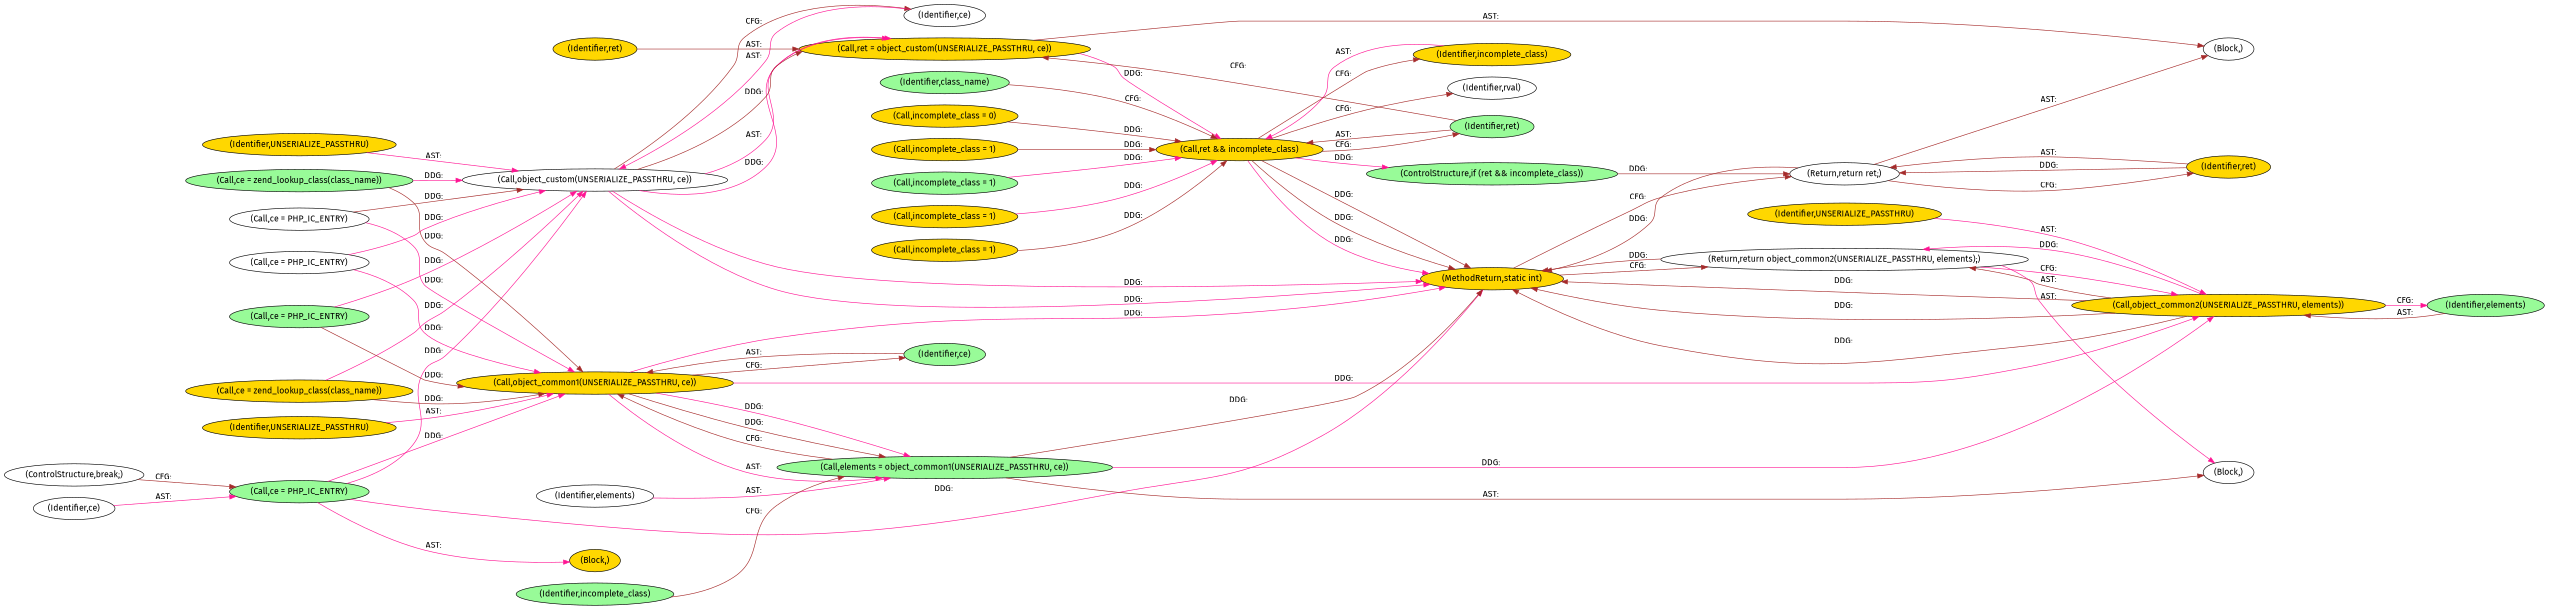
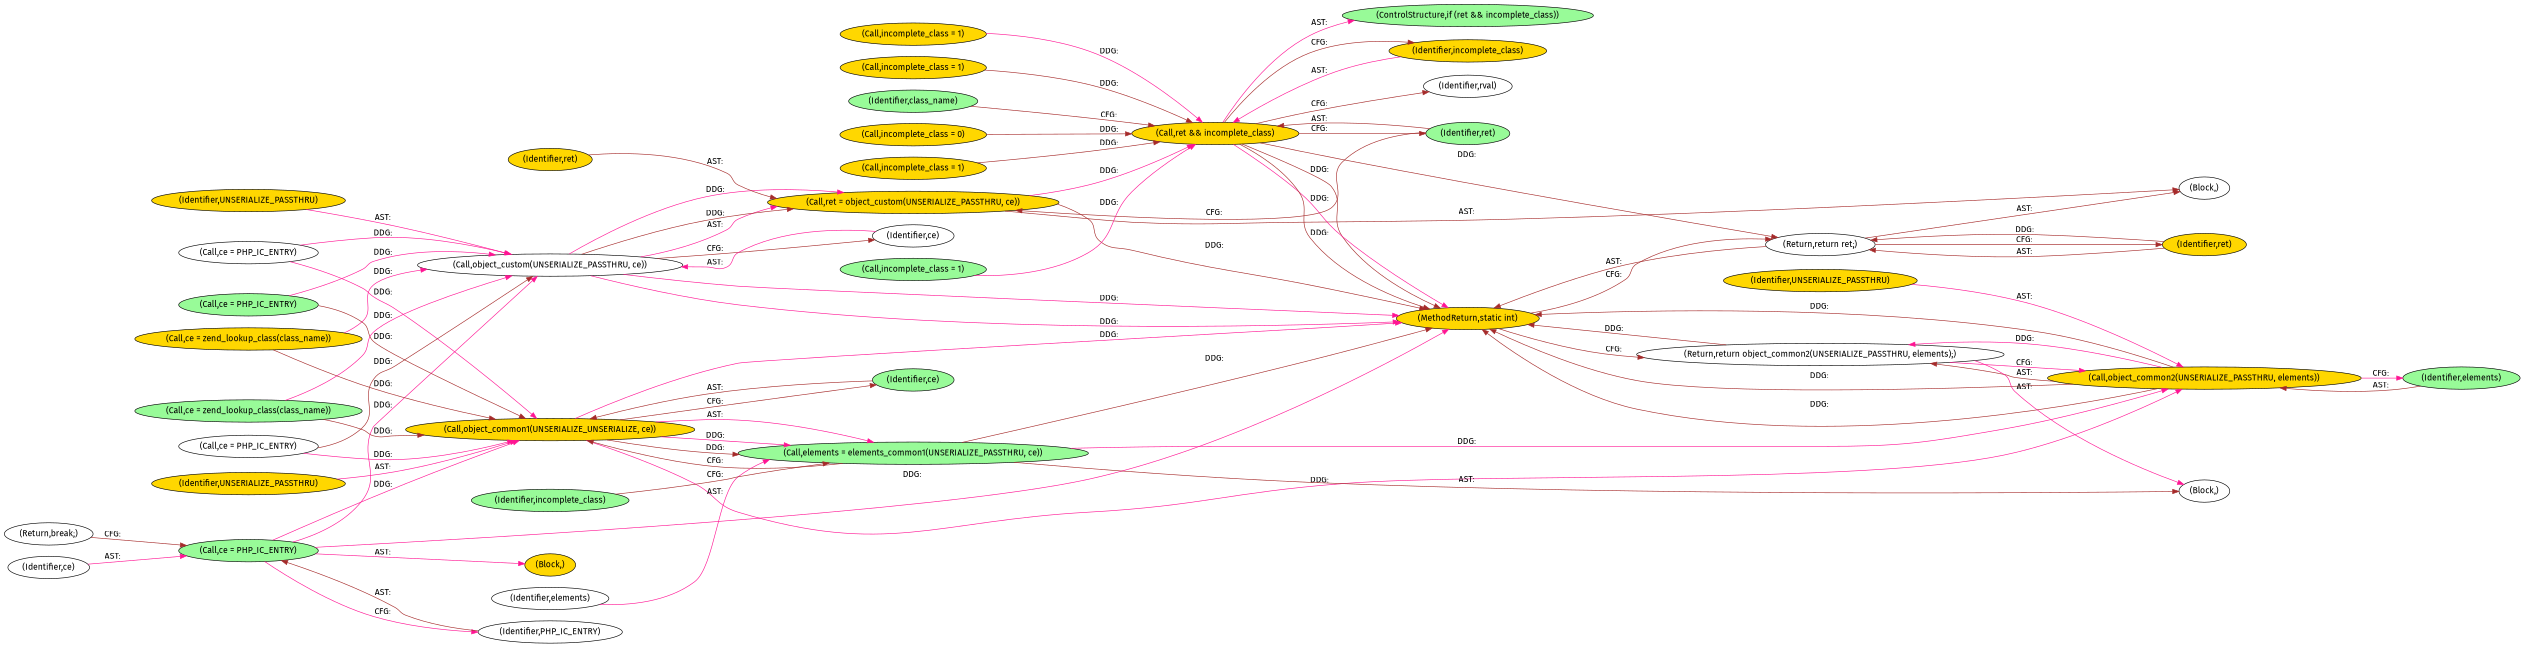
(1345, 158) -> (1321, 23)
(1696, 174) -> (1516, 192)
(1639, 219) -> (1615, 262)
none -> (1230, 271)
(595, 383) -> (550, 430)
(945, 467) -> (913, 453)
(74, 475) -> (49, 534)
none -> (550, 632)
